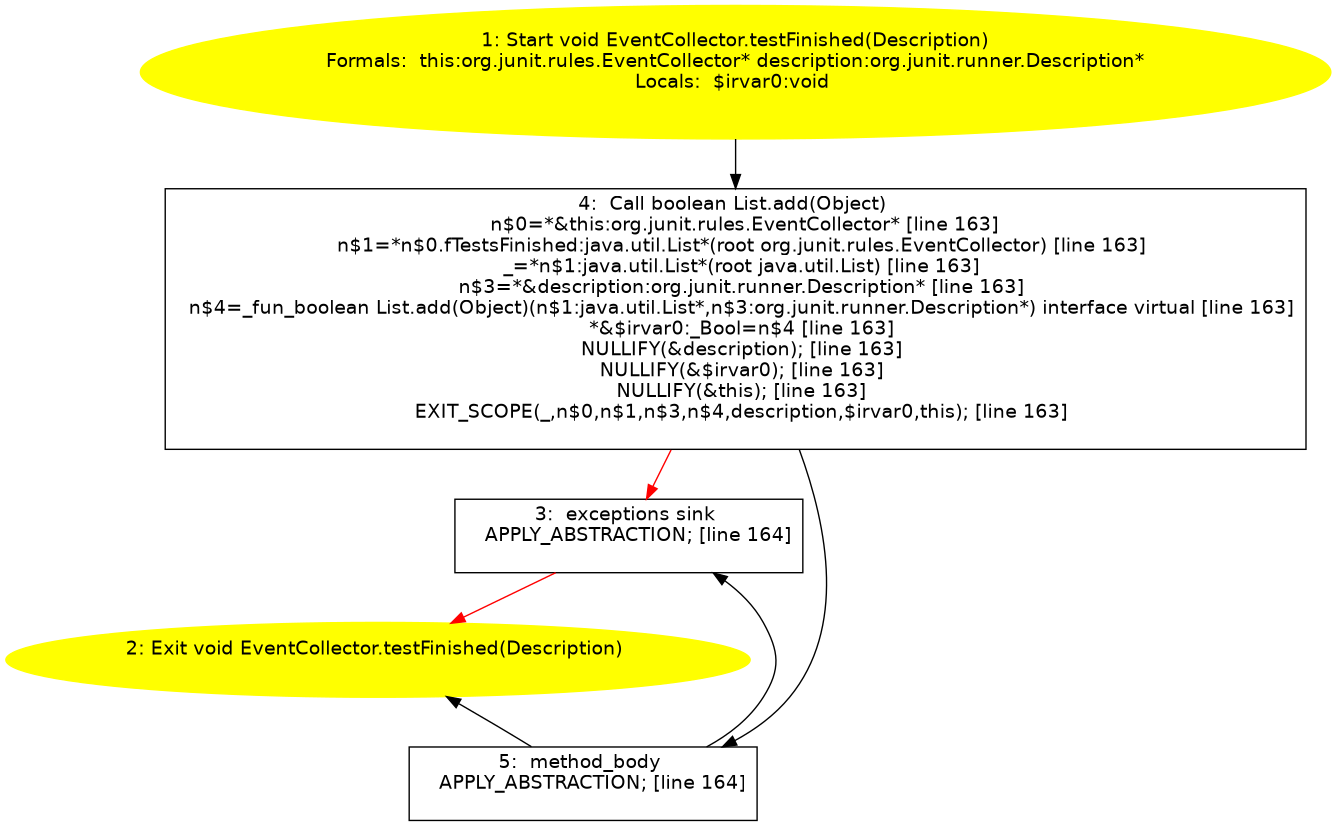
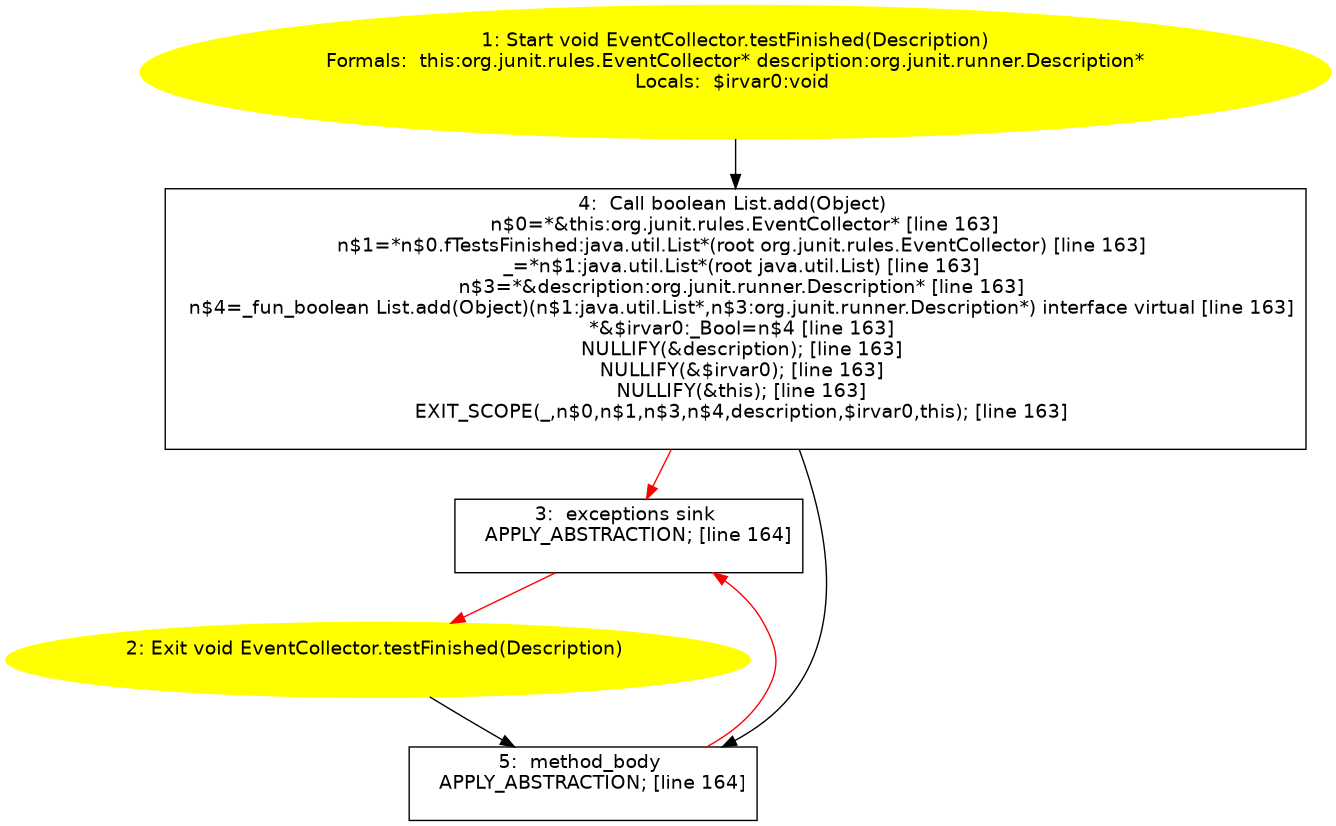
(775, 669) -> (775, 669)
(495, 725) -> (466, 719)
